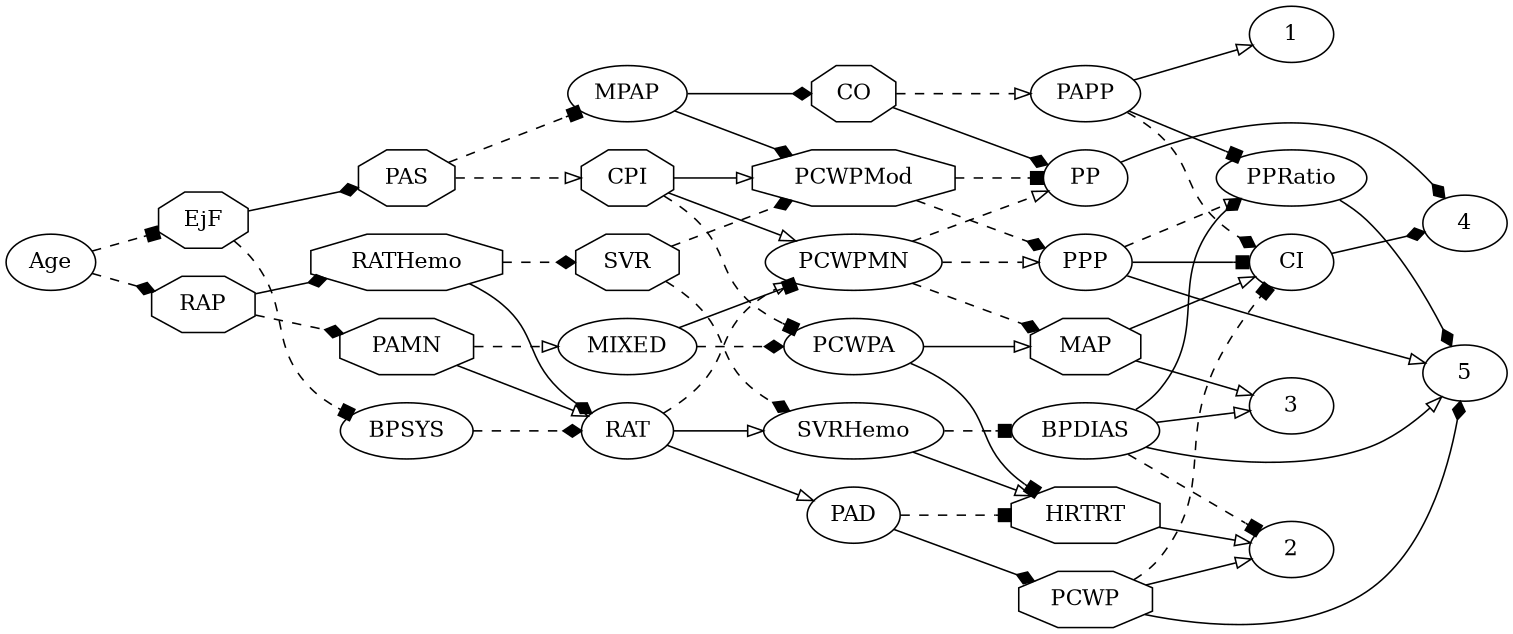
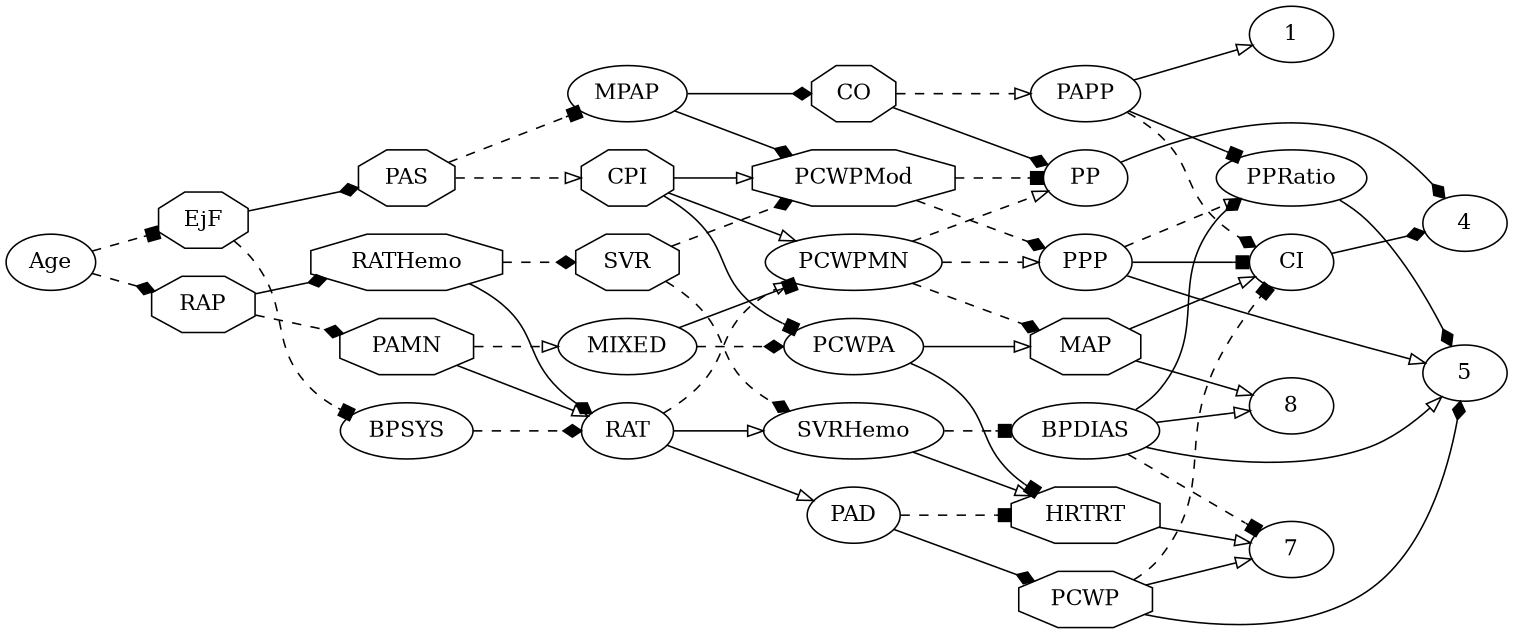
(723, 261) -> (723, 261)
(1292, 406) -> (1292, 406)
(1292, 550) -> (1292, 550)
